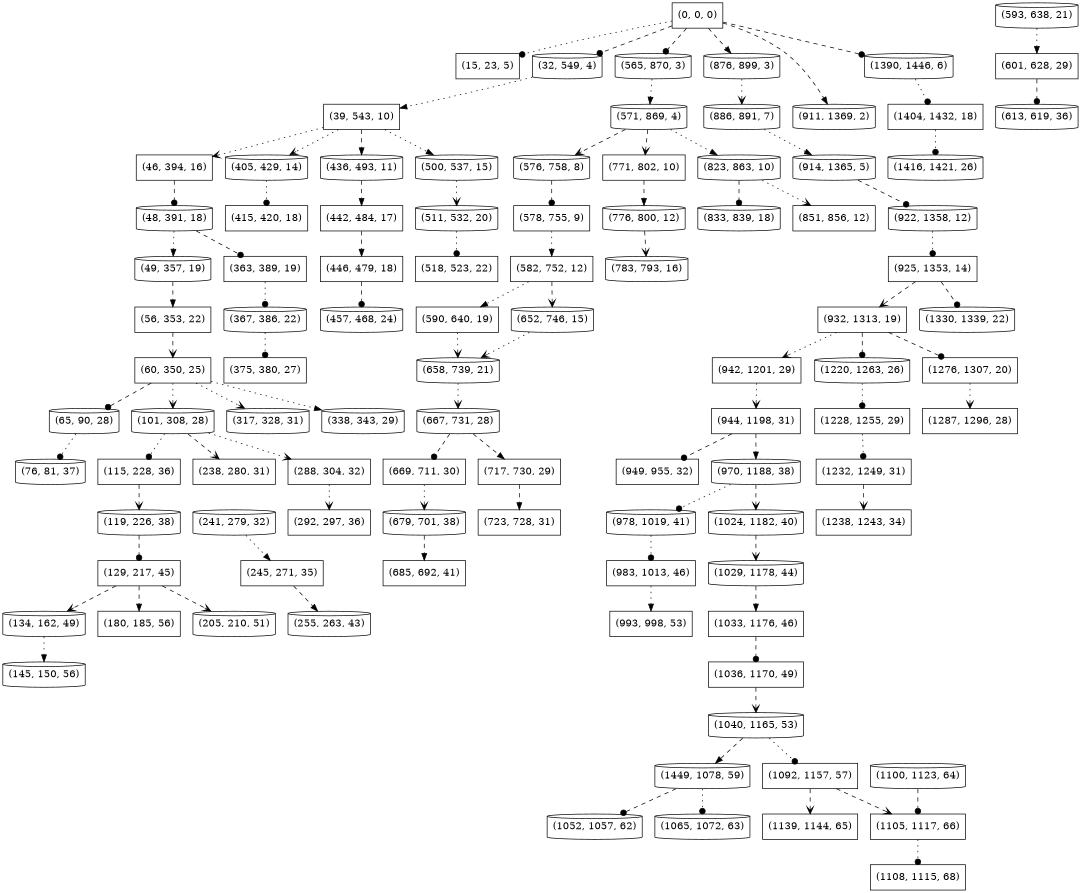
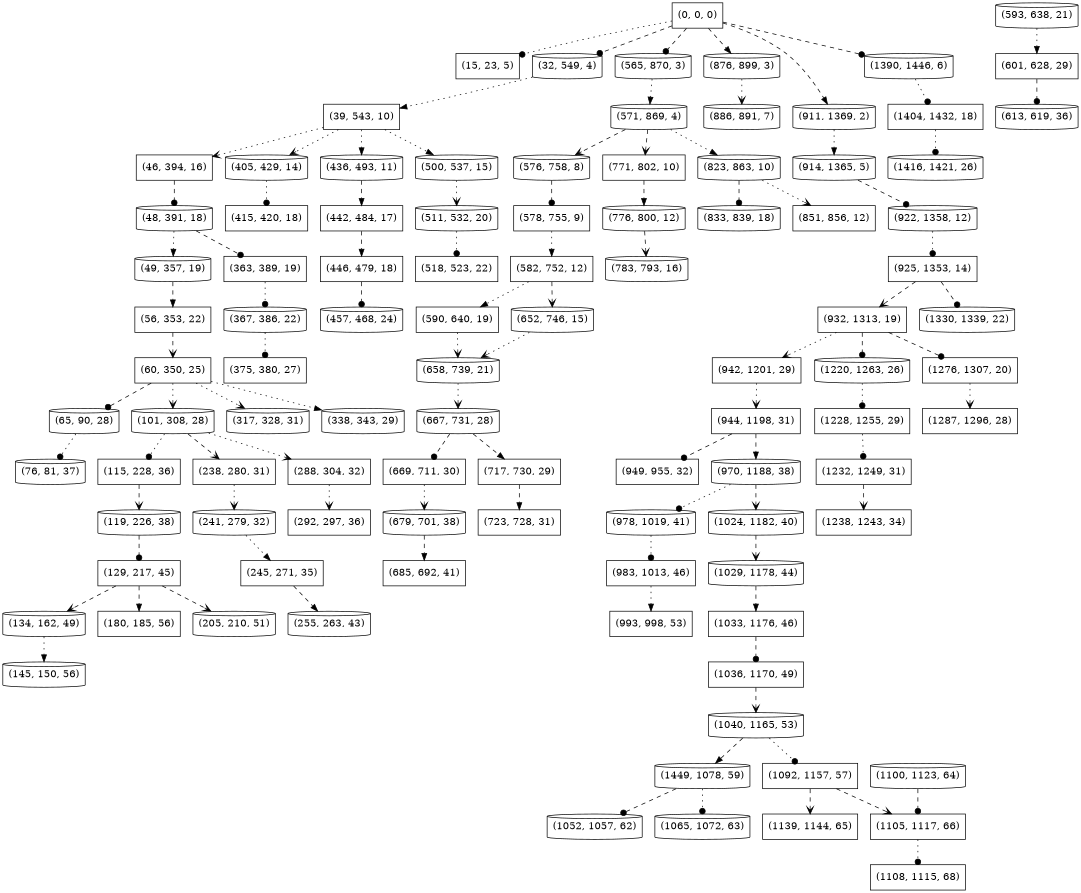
(362, 139) -> (362, 139)
(785, 141) -> (834, 139)
none -> (234, 494)
